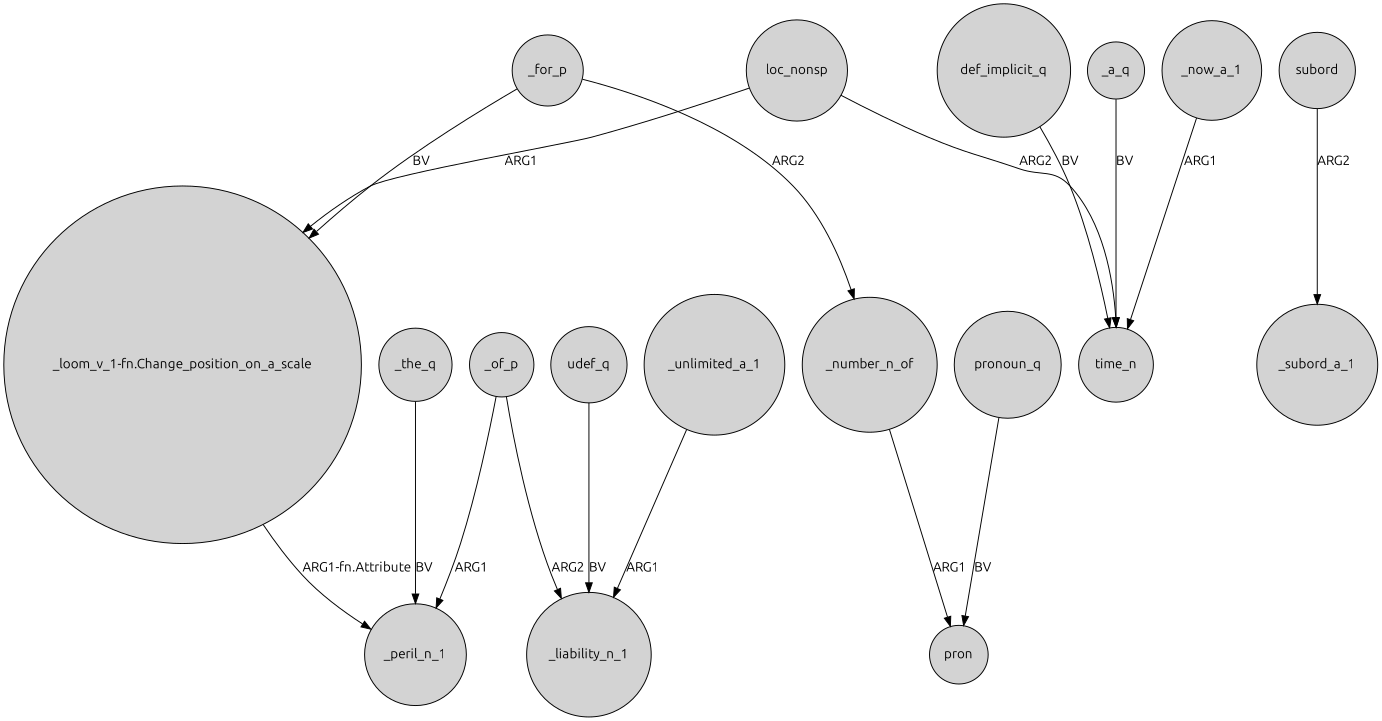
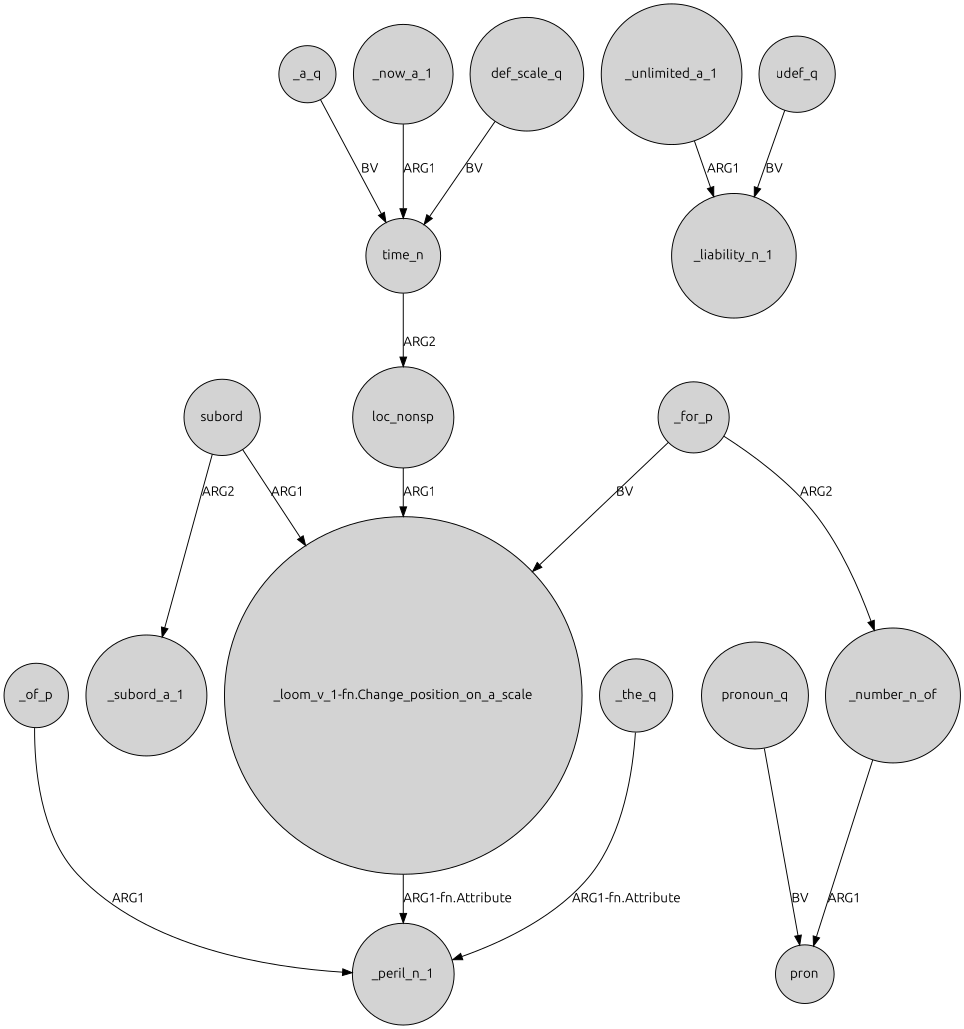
(1004, 70) -> (527, 74)
(1021, 169) -> (403, 325)
none -> (271, 493)
(527, 495) -> none
(425, 568) -> (627, 899)
